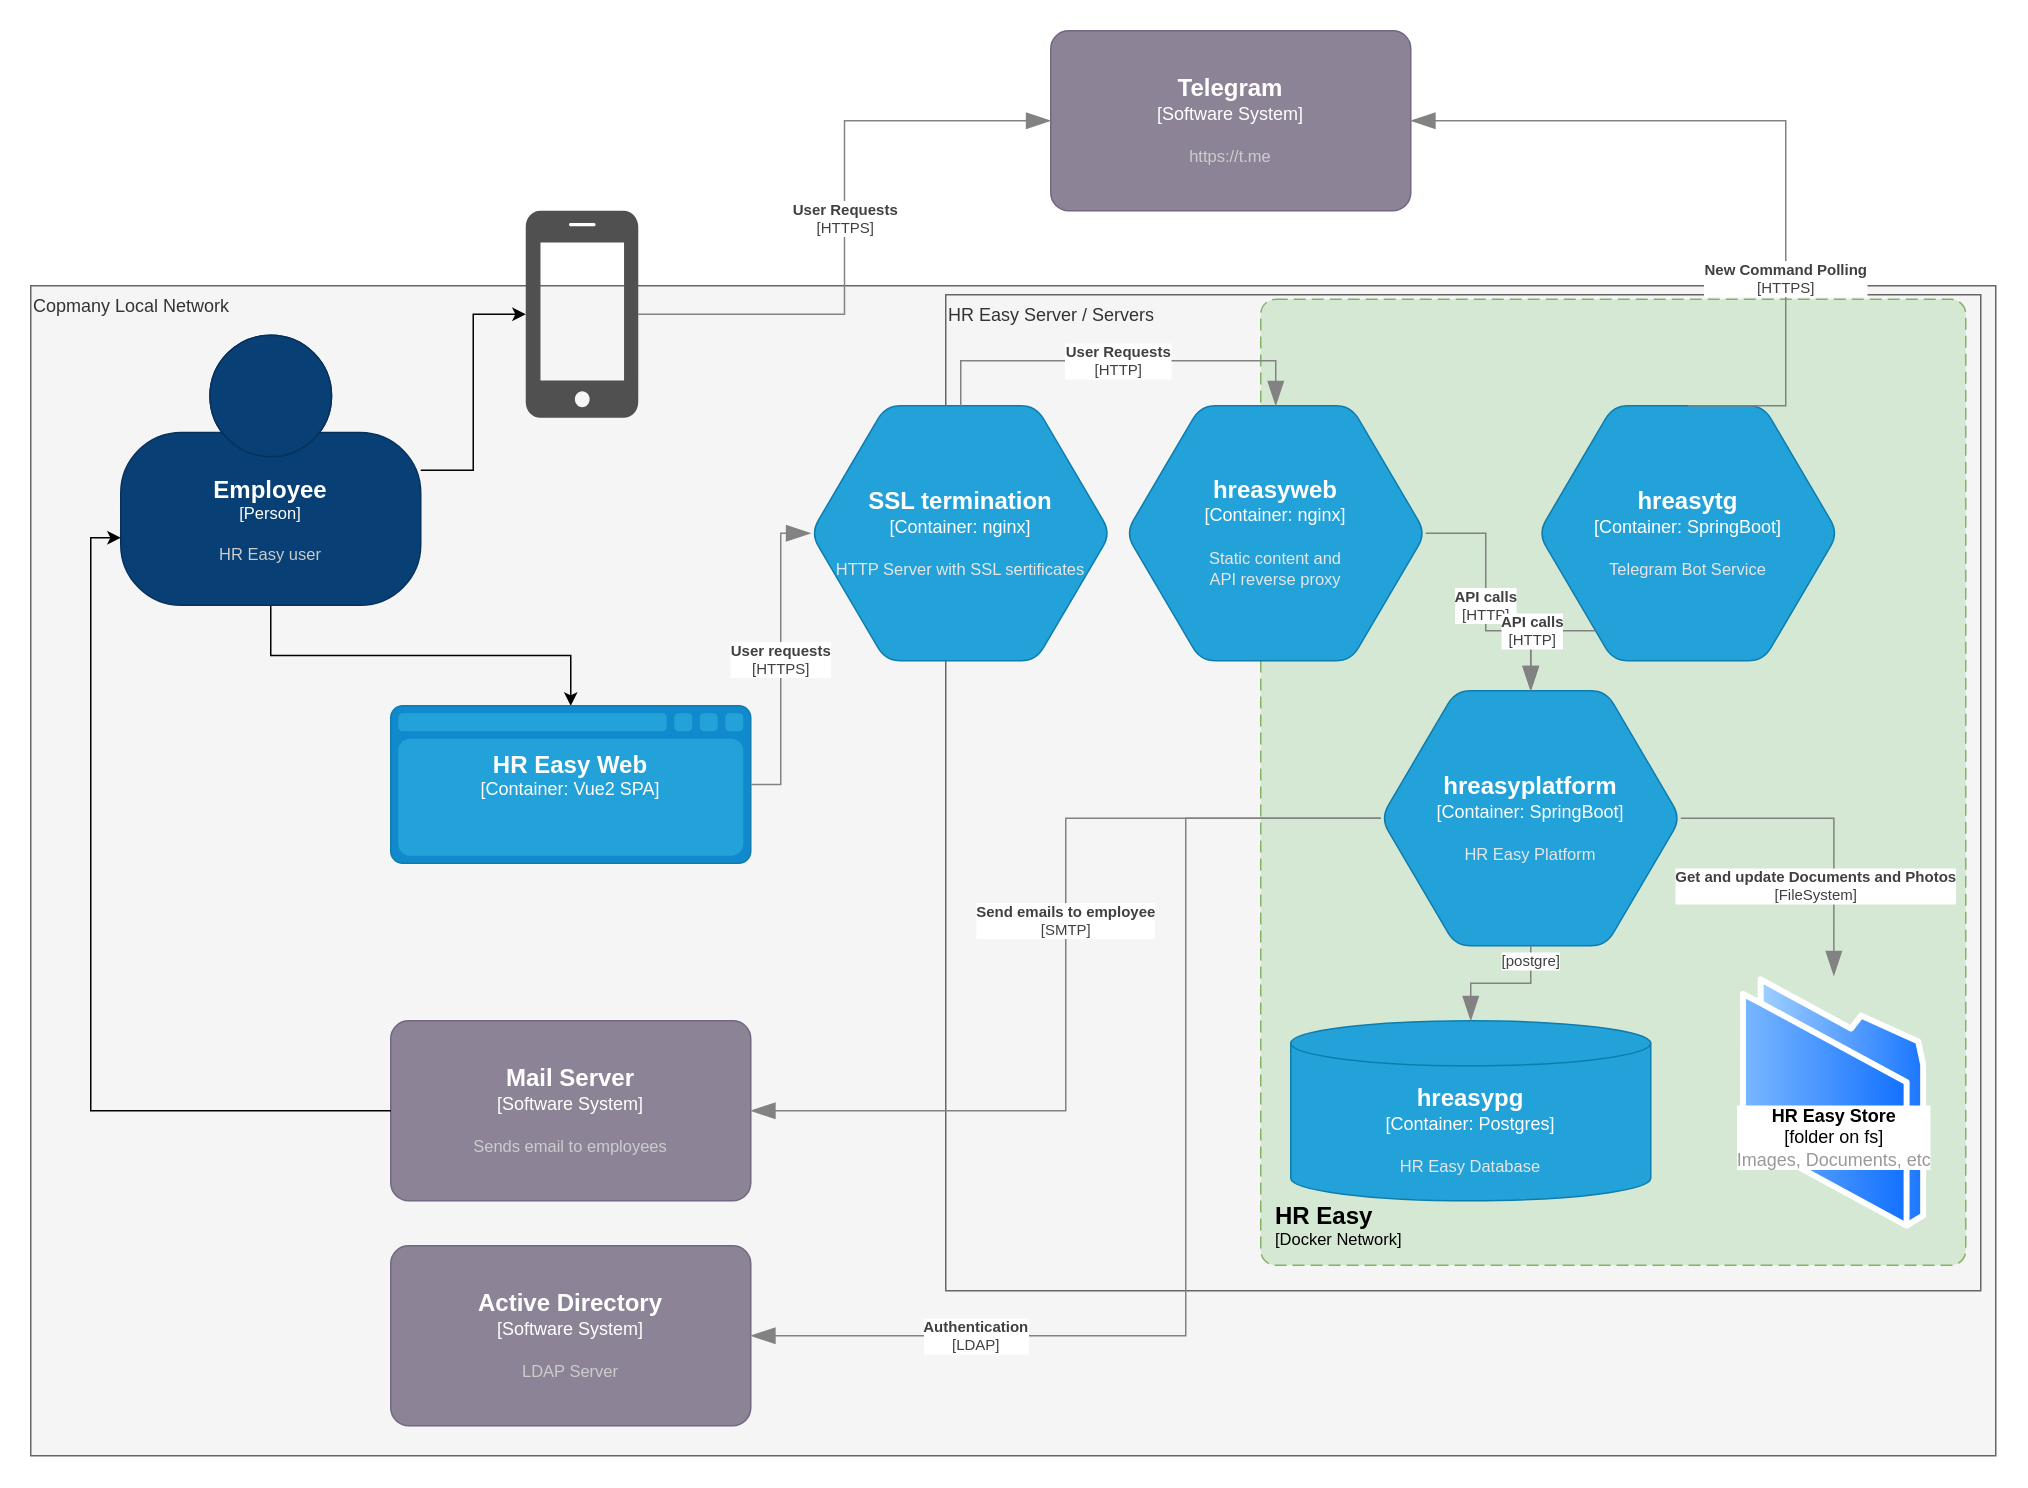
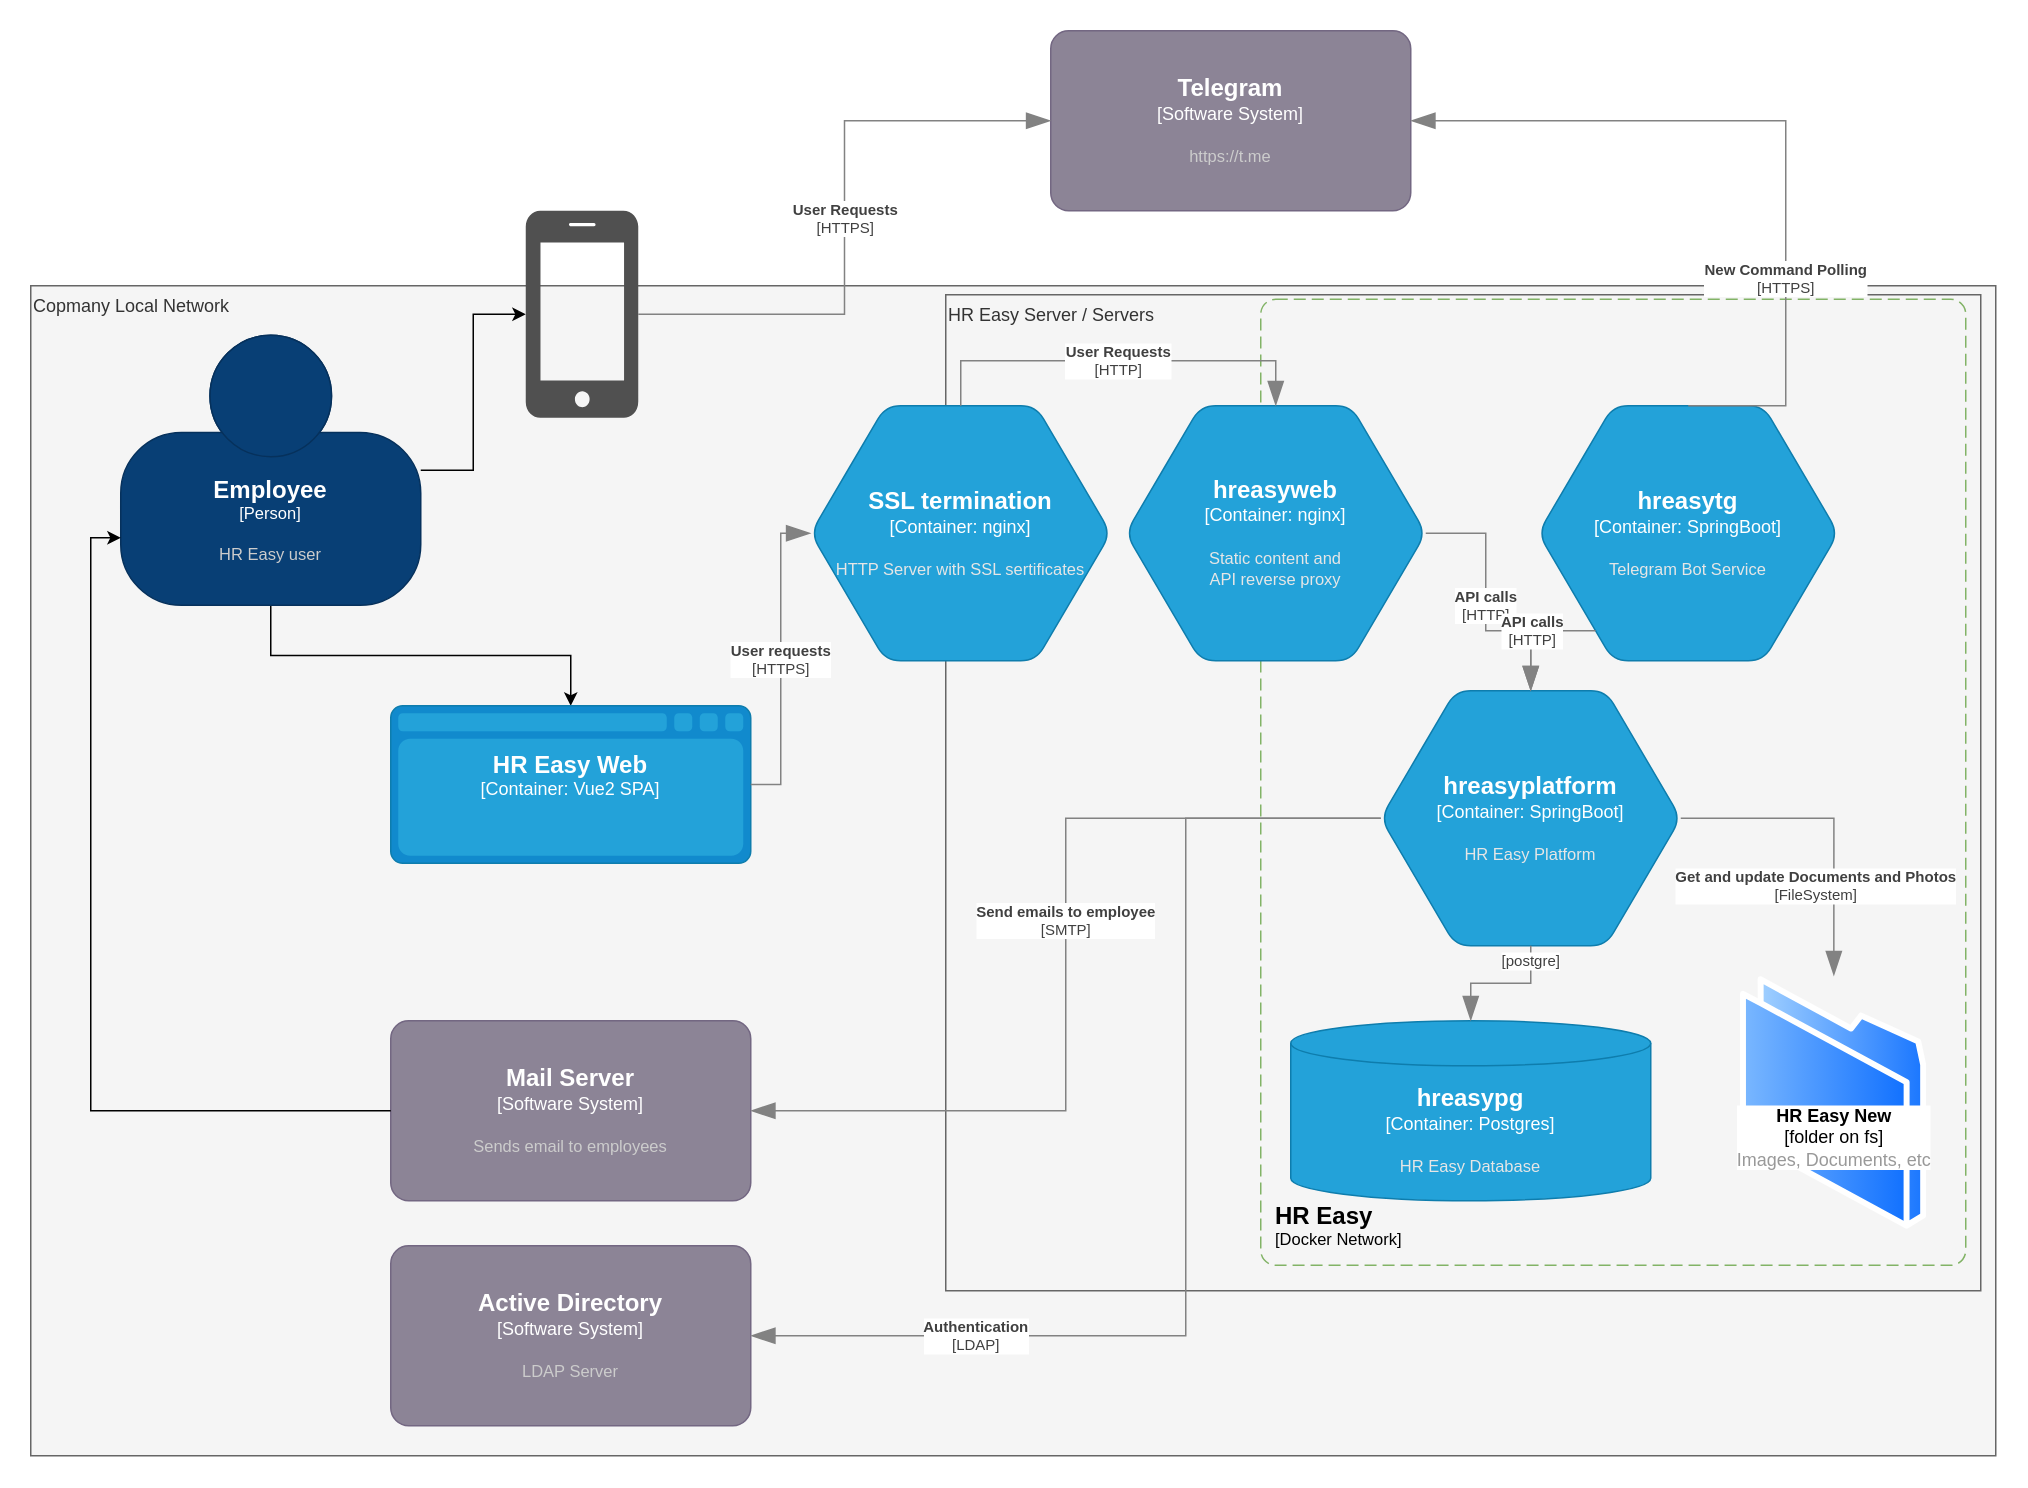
(1835, 1139) -> (1835, 1139)
(1348, 1229) -> (1348, 1229)
